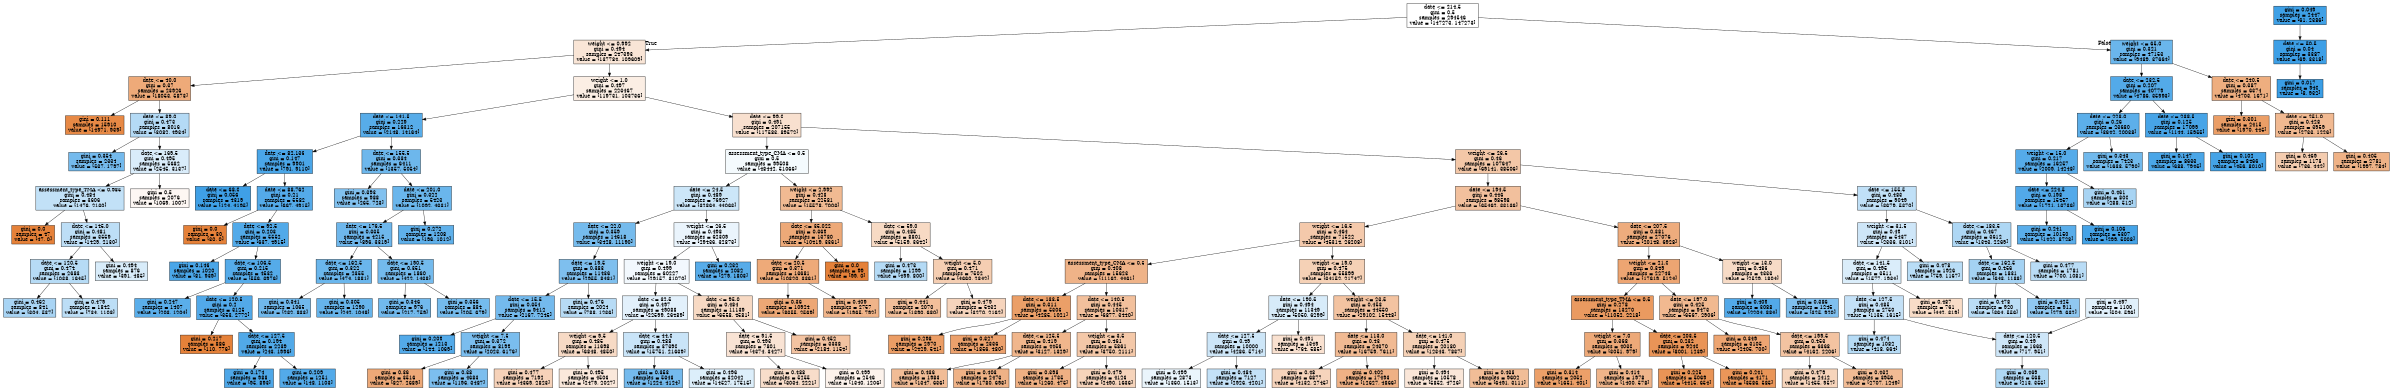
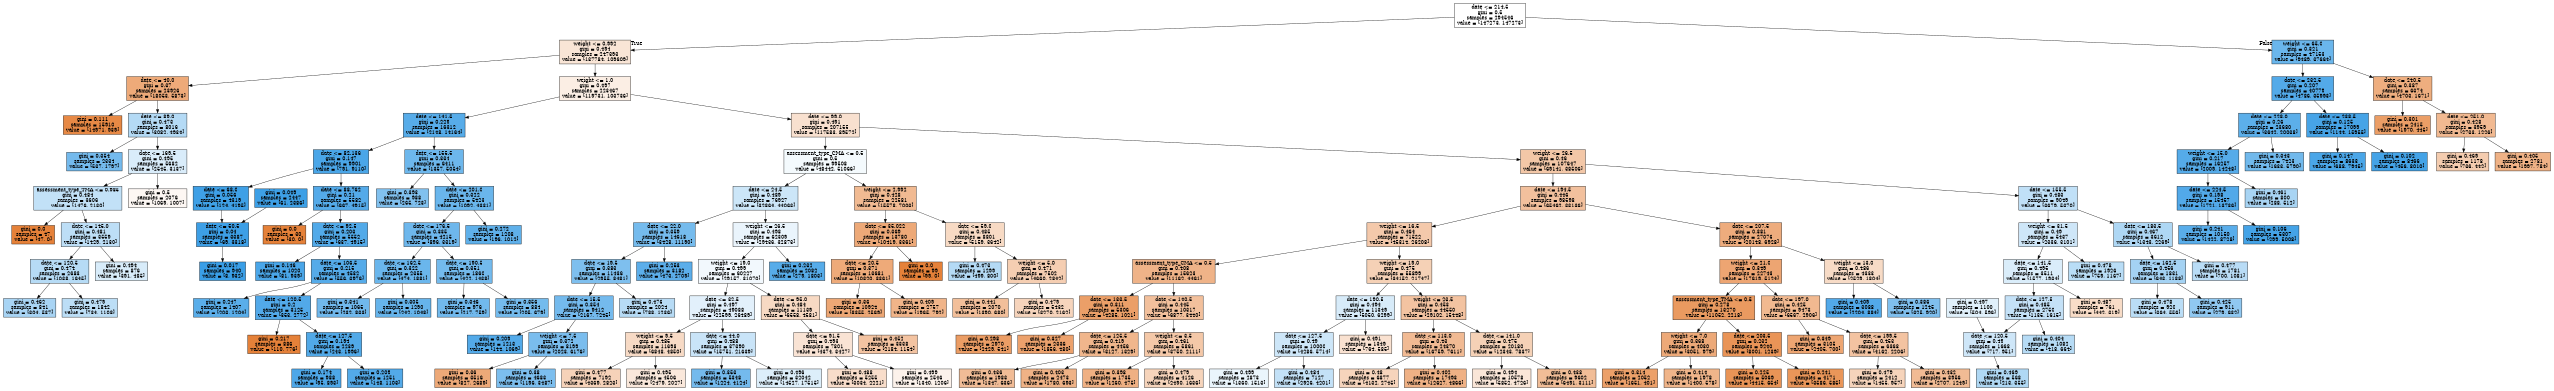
none -> (222, 215)
none -> (664, 271)
(1874, 344) -> (2048, 344)
